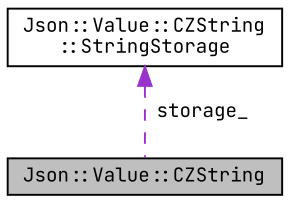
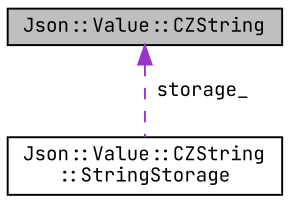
(145, 122) -> (145, 101)
